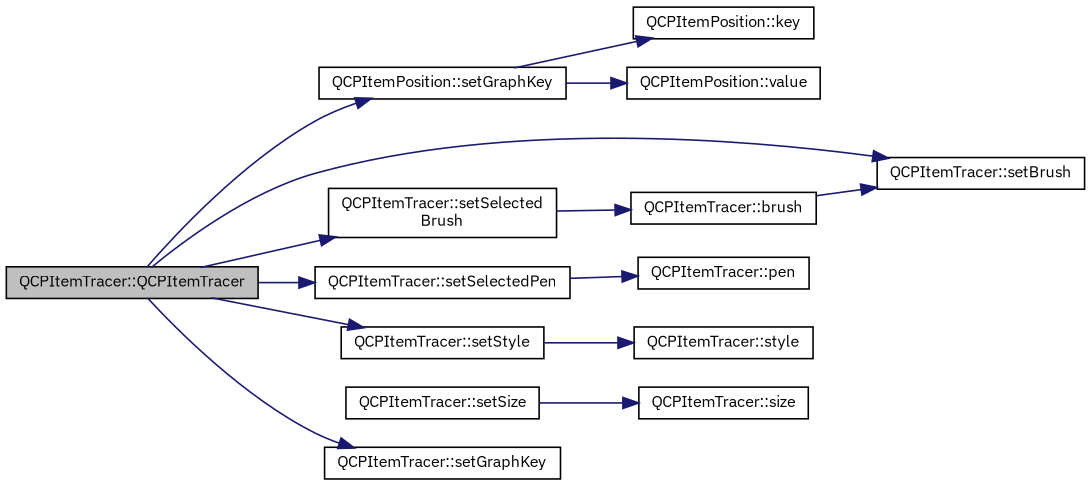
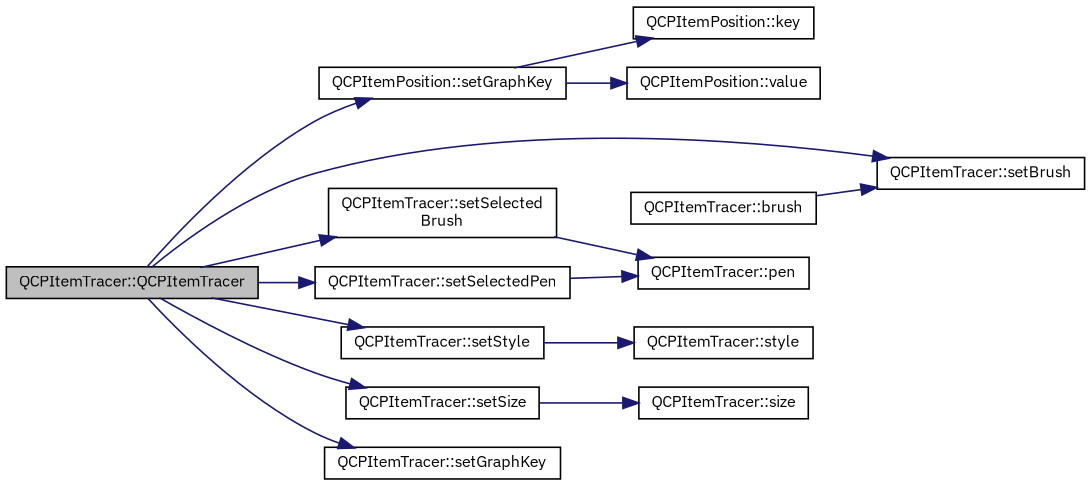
(586, 211) -> (595, 246)
none -> (252, 346)
